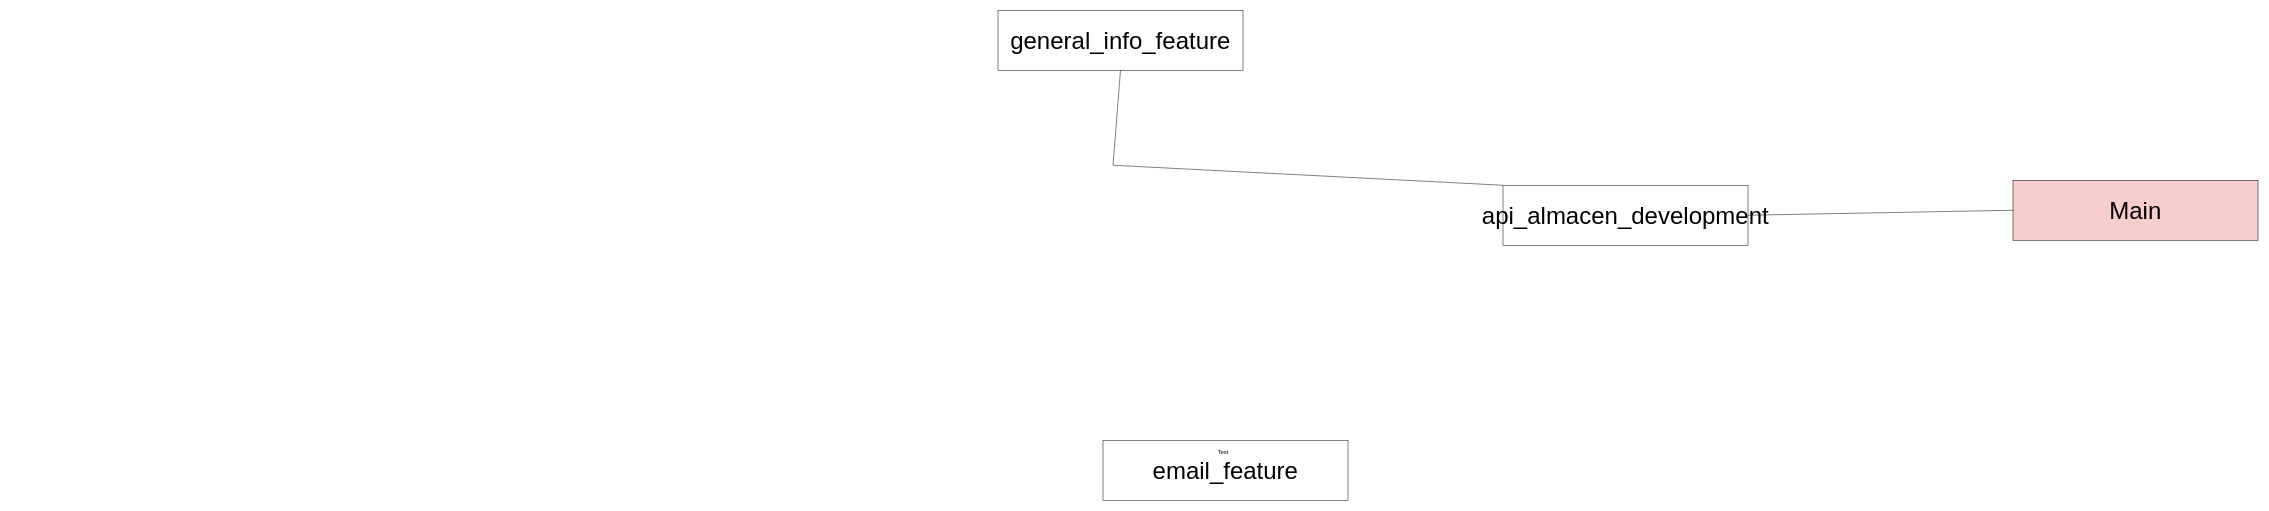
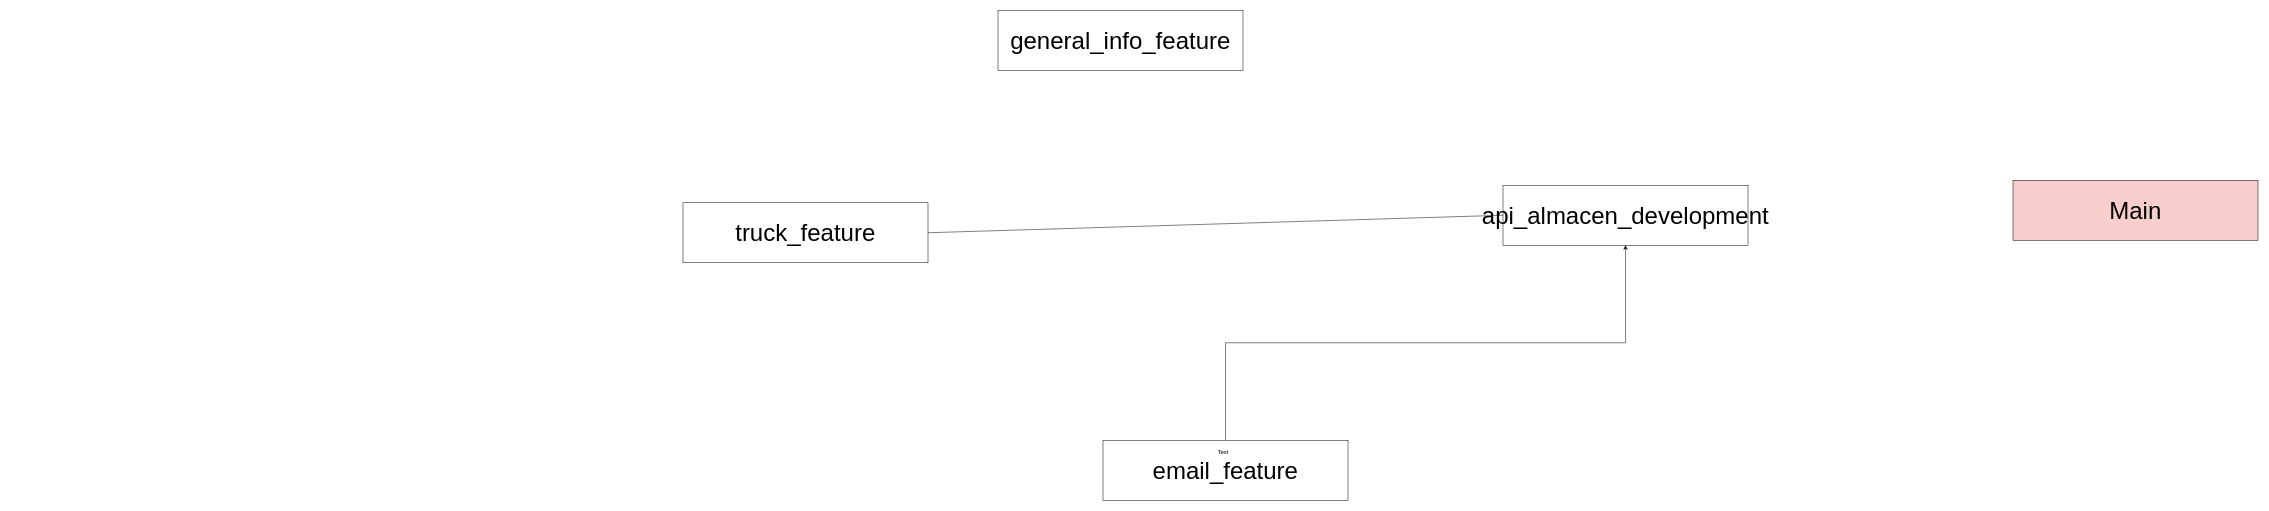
(1260, 173) -> none
(1880, 213) -> none
none -> (1215, 224)
none -> (805, 233)
none -> (1225, 343)
